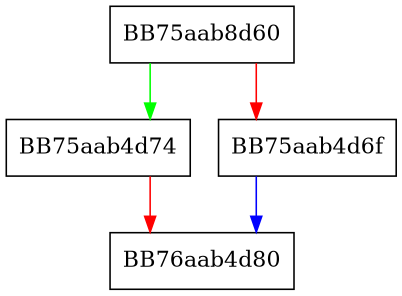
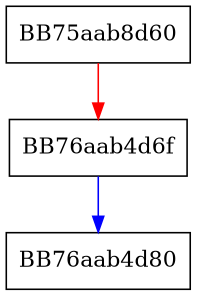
(98, 148) -> none
(307, 148) -> (98, 148)
